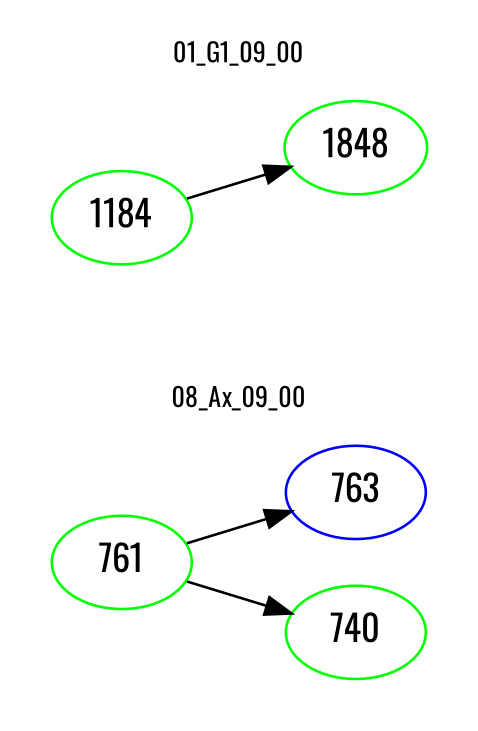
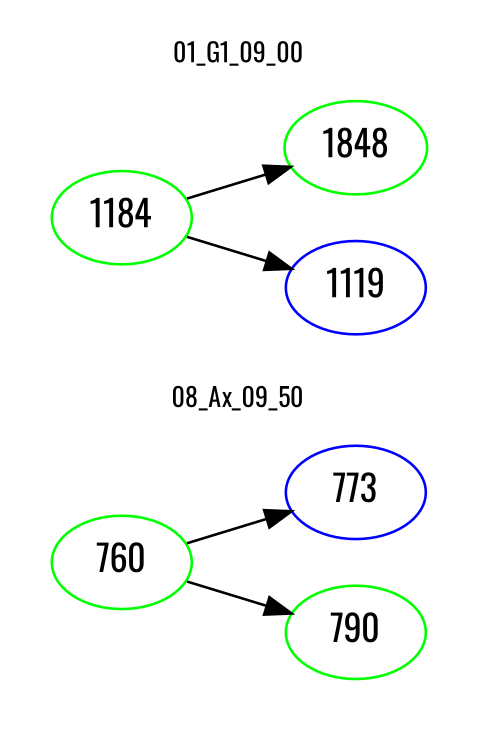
none -> (356, 288)
(239, 400) -> (239, 400)
(356, 492) -> (356, 492)
(122, 562) -> (122, 562)
(356, 632) -> (356, 632)
